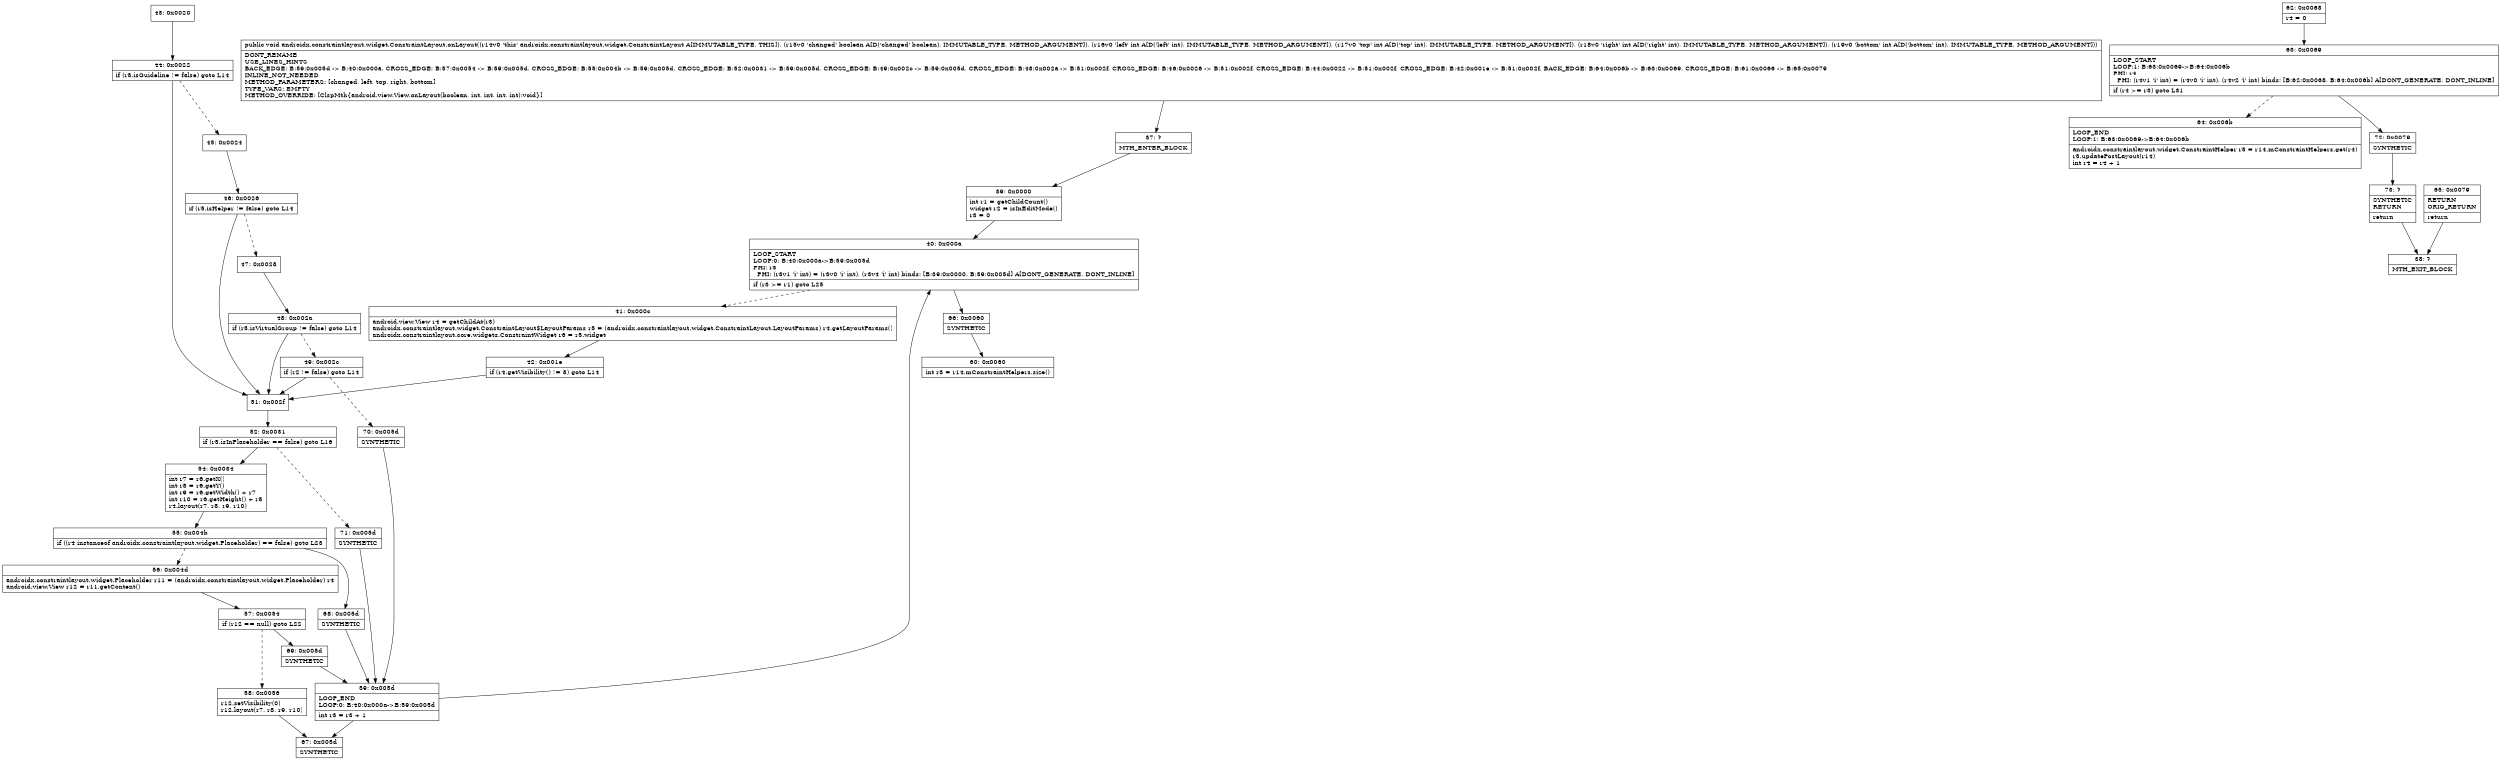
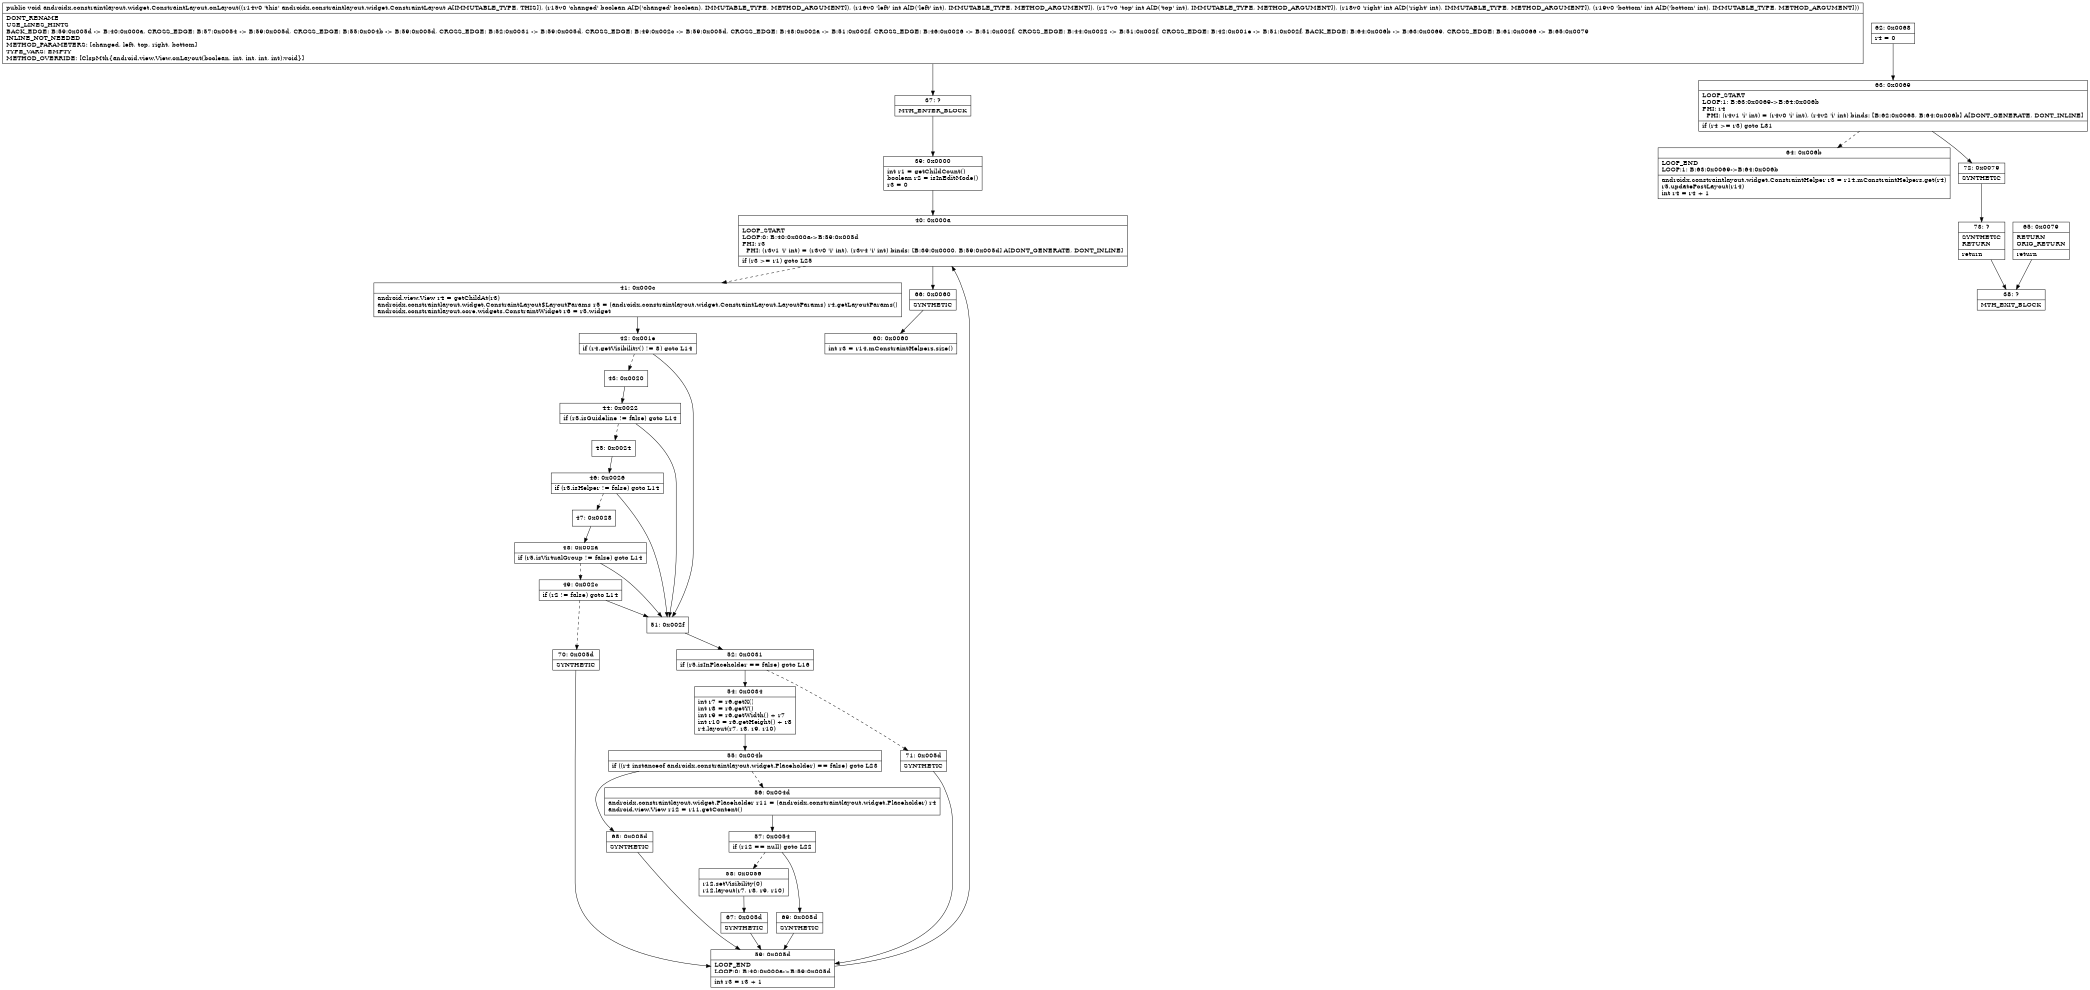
(1014, 209) -> (933, 178)
none -> (632, 360)
(344, 728) -> (755, 940)
